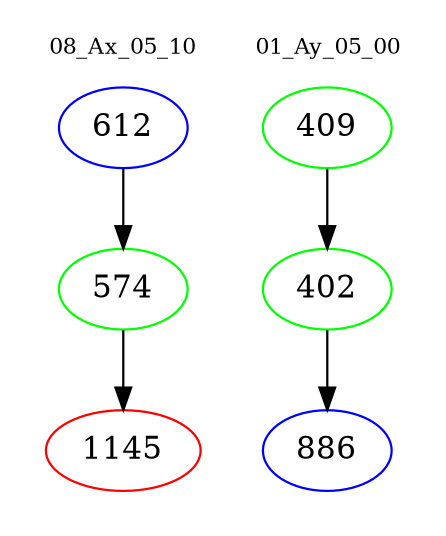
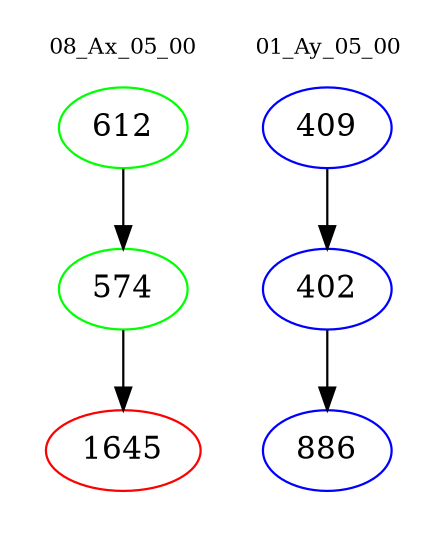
(123, 48) -> (123, 48)
(123, 128) -> (123, 128)
(327, 128) -> (327, 128)
(327, 289) -> (327, 289)
(123, 451) -> (123, 451)
